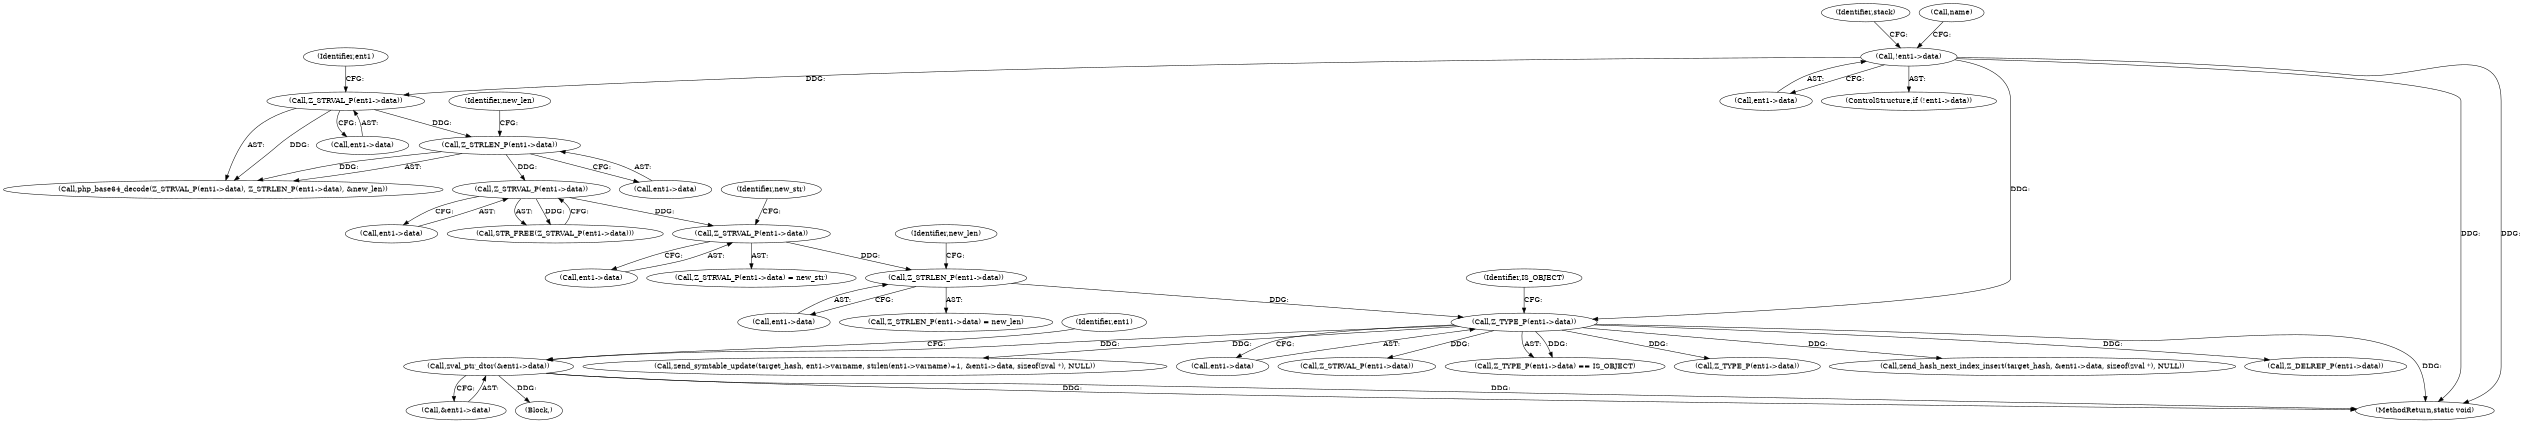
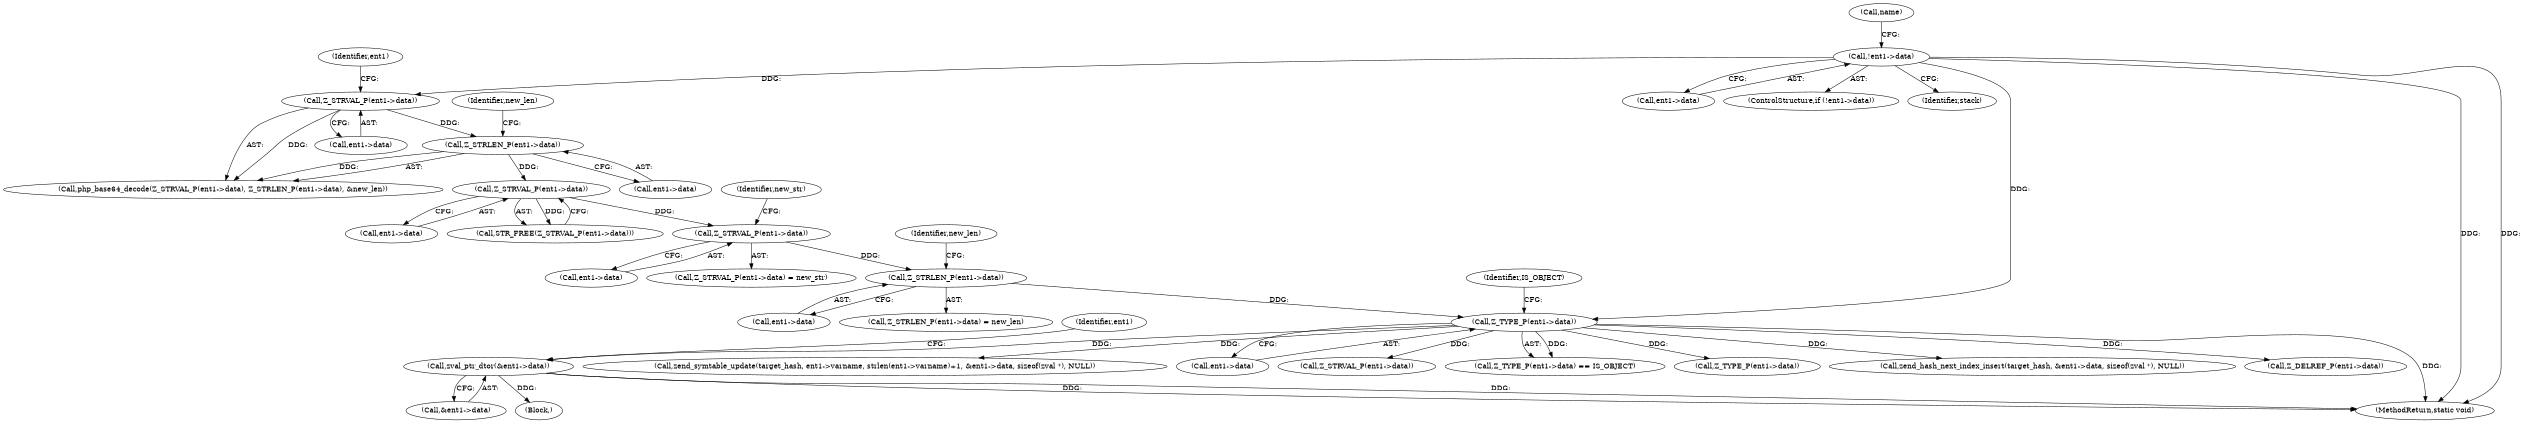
(1885, 33) -> (1915, 78)
